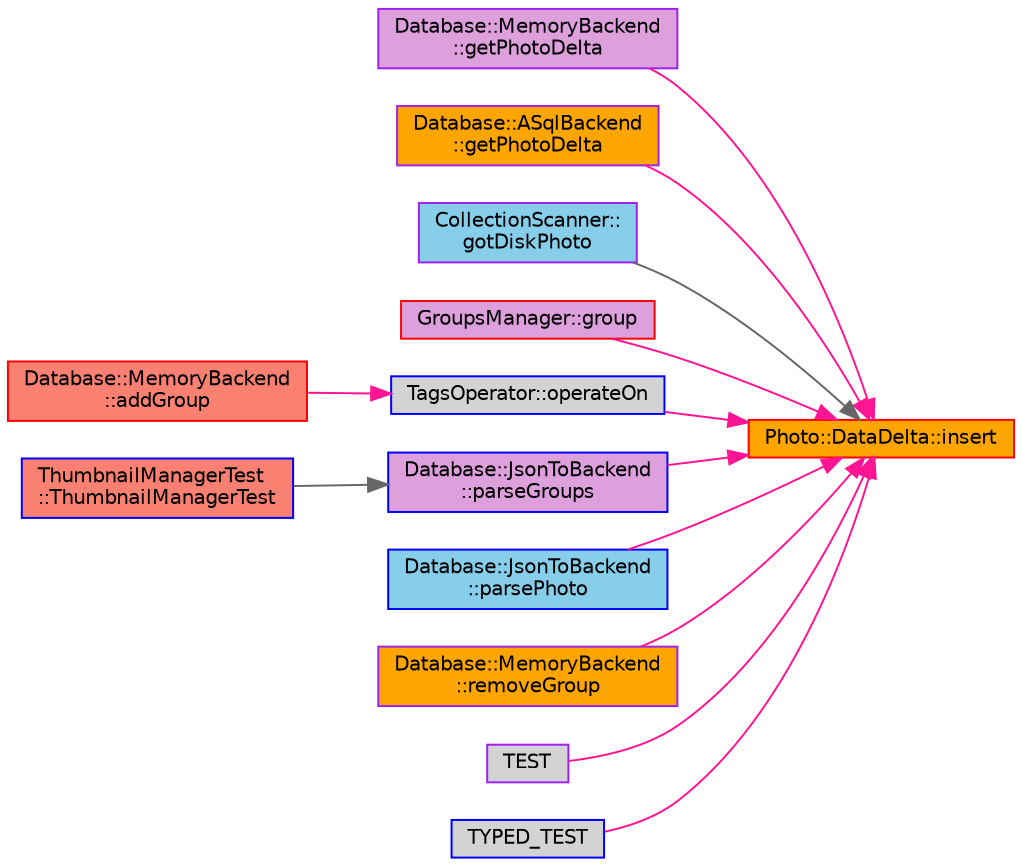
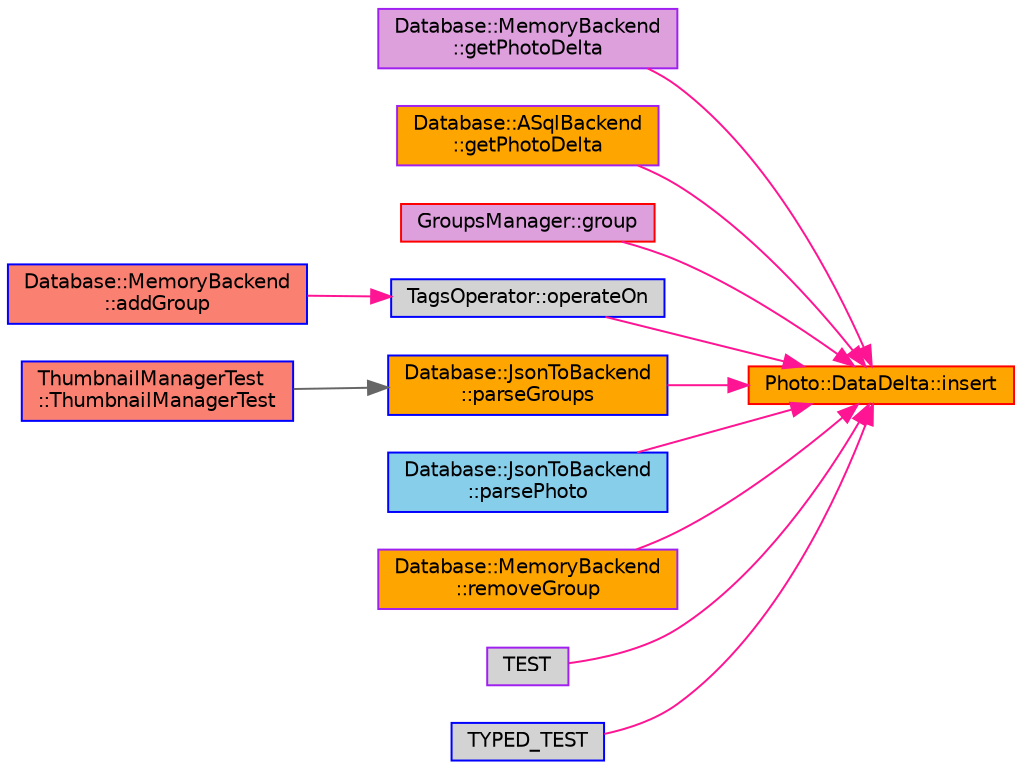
(528, 233) -> none
(157, 391) -> (157, 294)
(528, 482) -> (528, 385)
